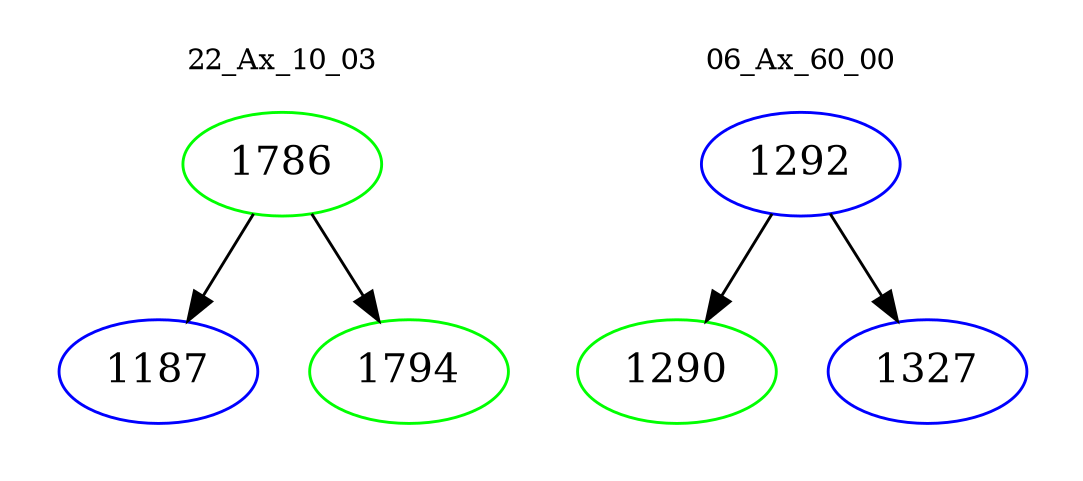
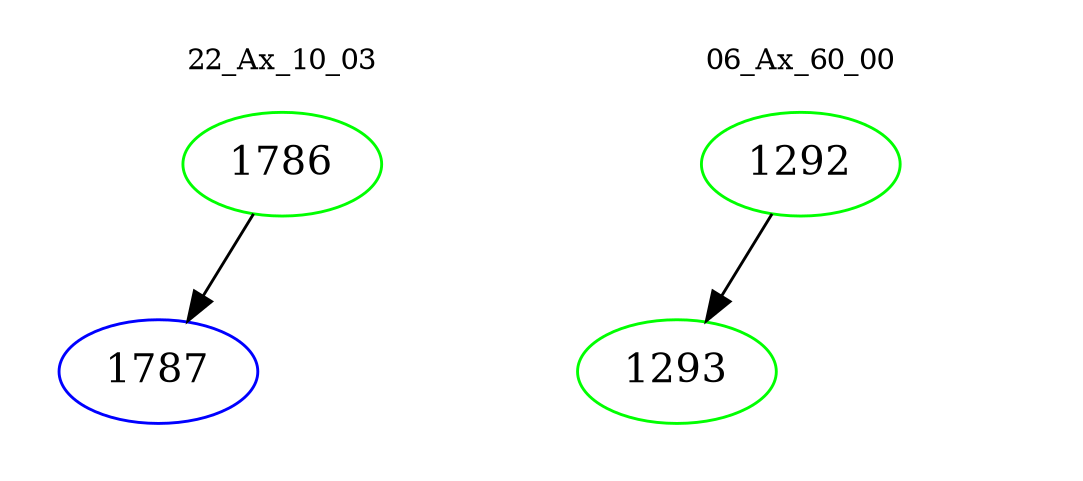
(801, 164) -> (801, 164)
(158, 372) -> (158, 372)
(409, 372) -> none
(677, 372) -> (677, 372)
(928, 372) -> none
